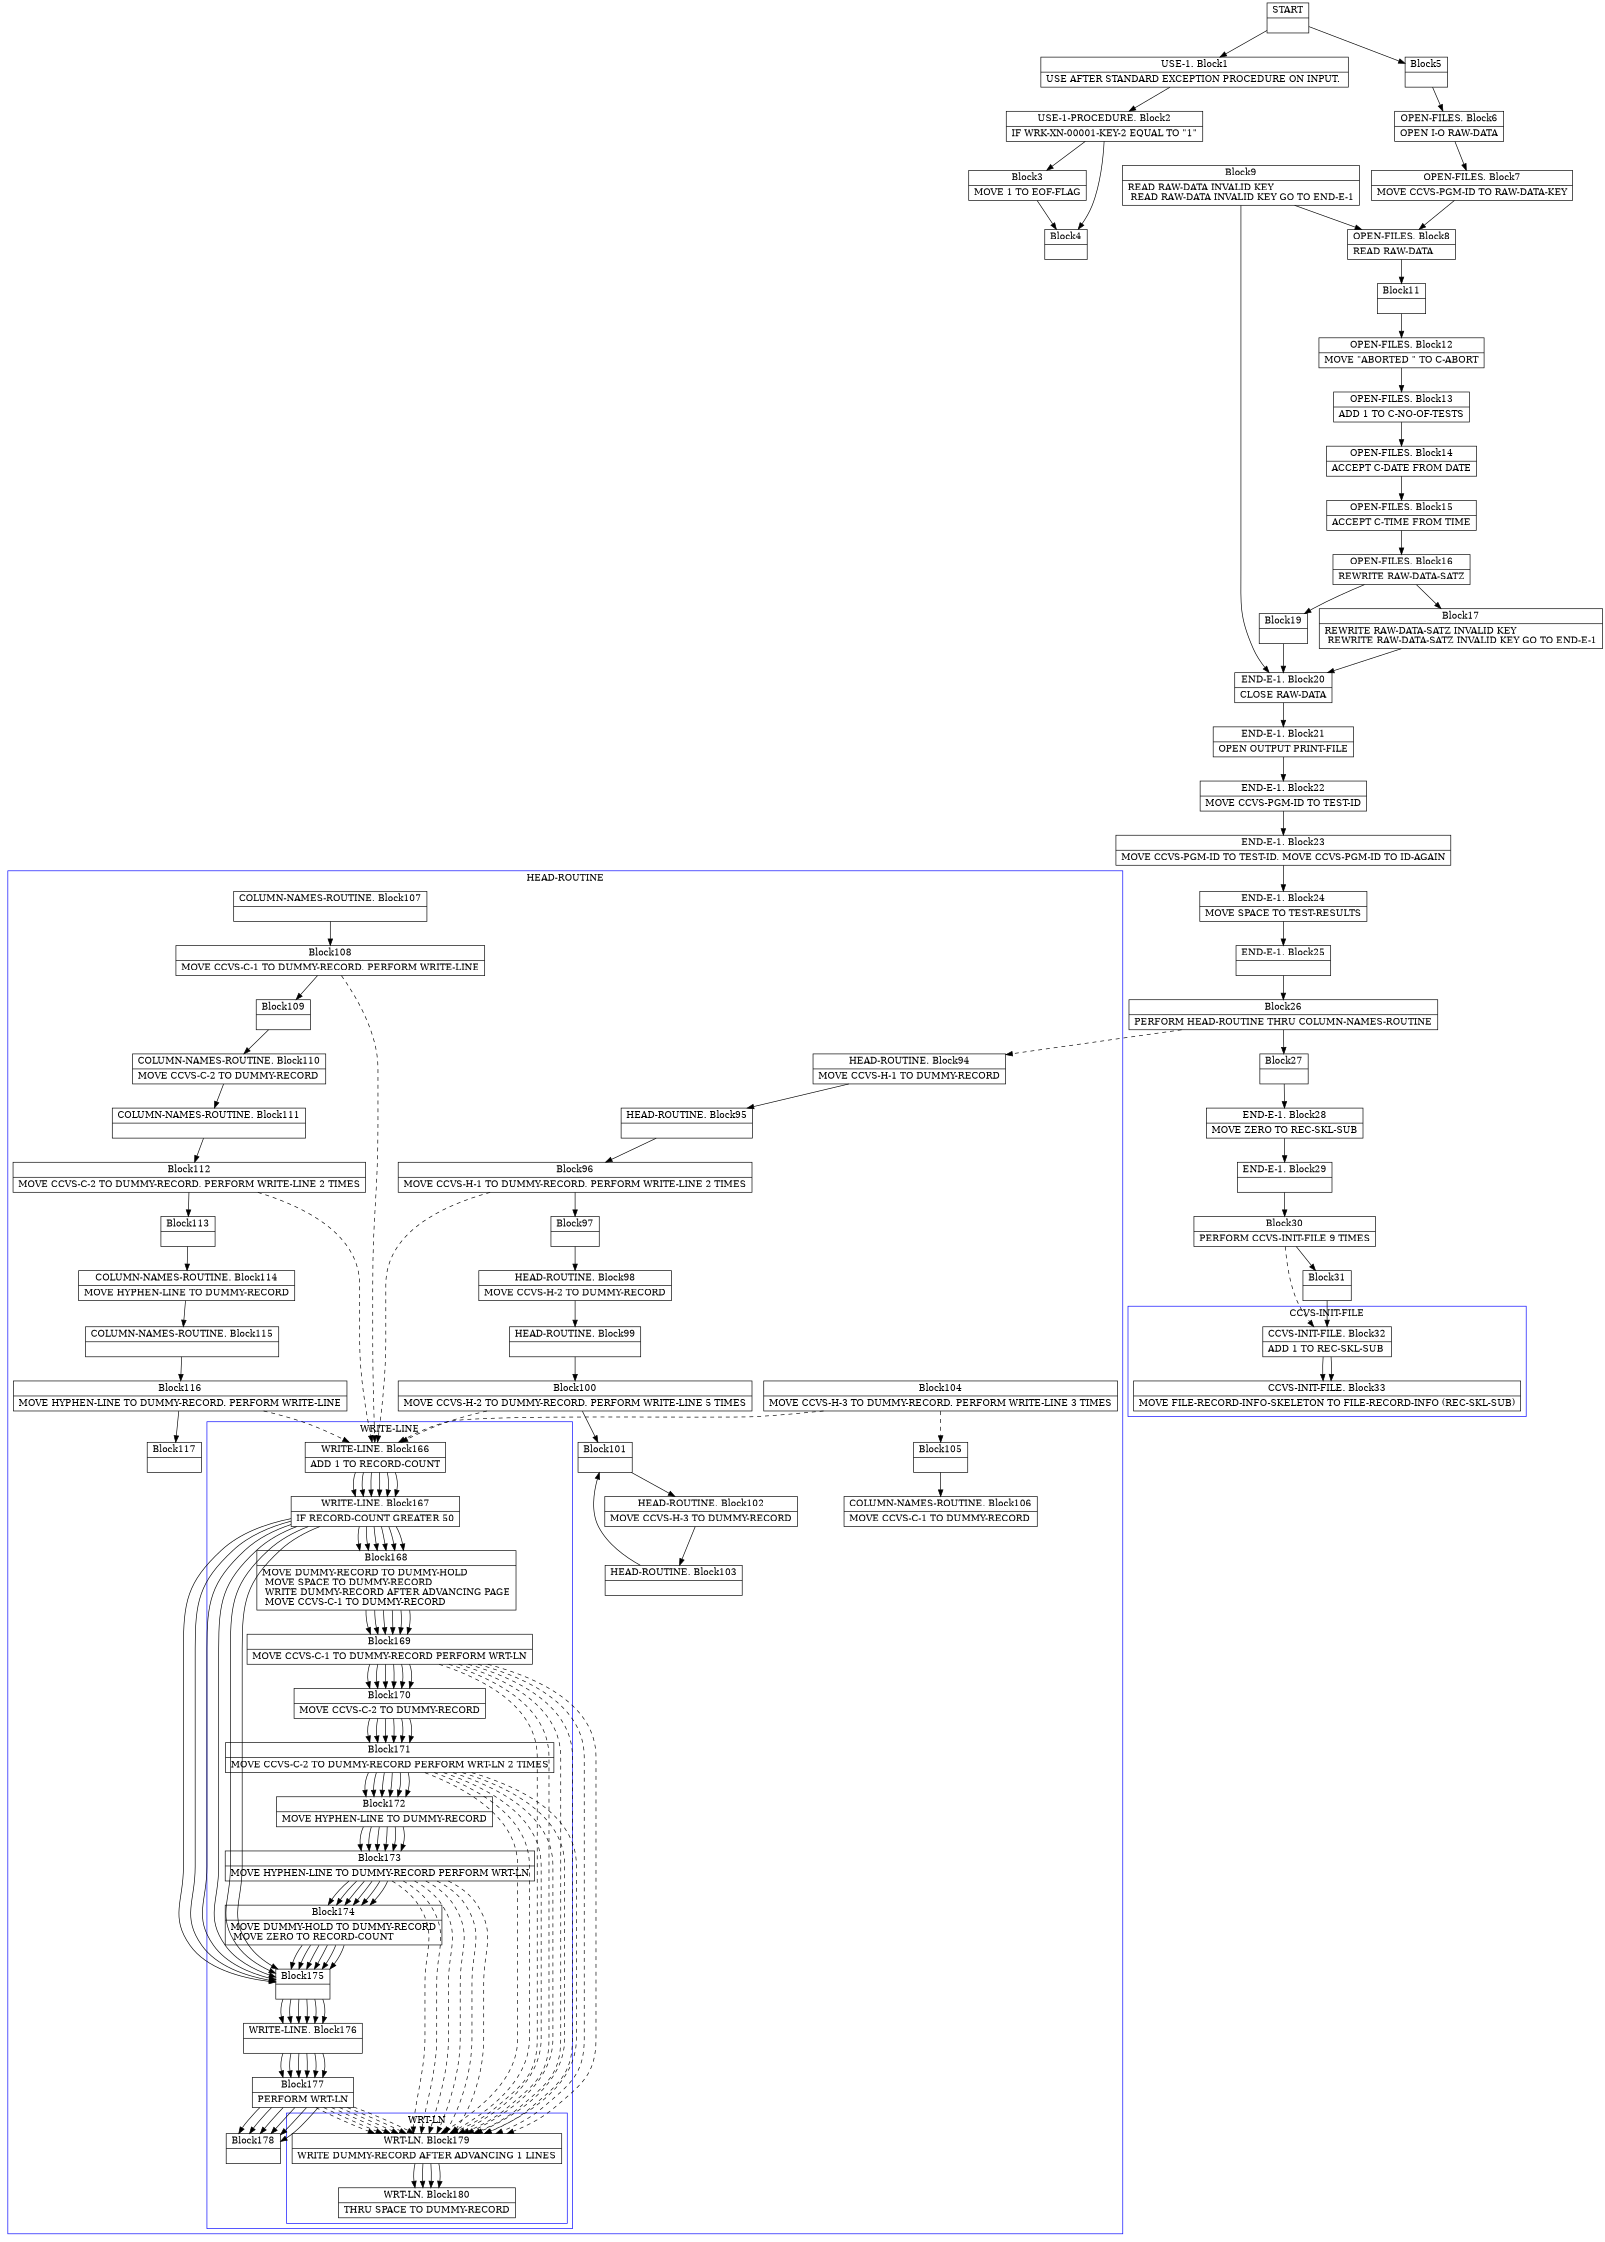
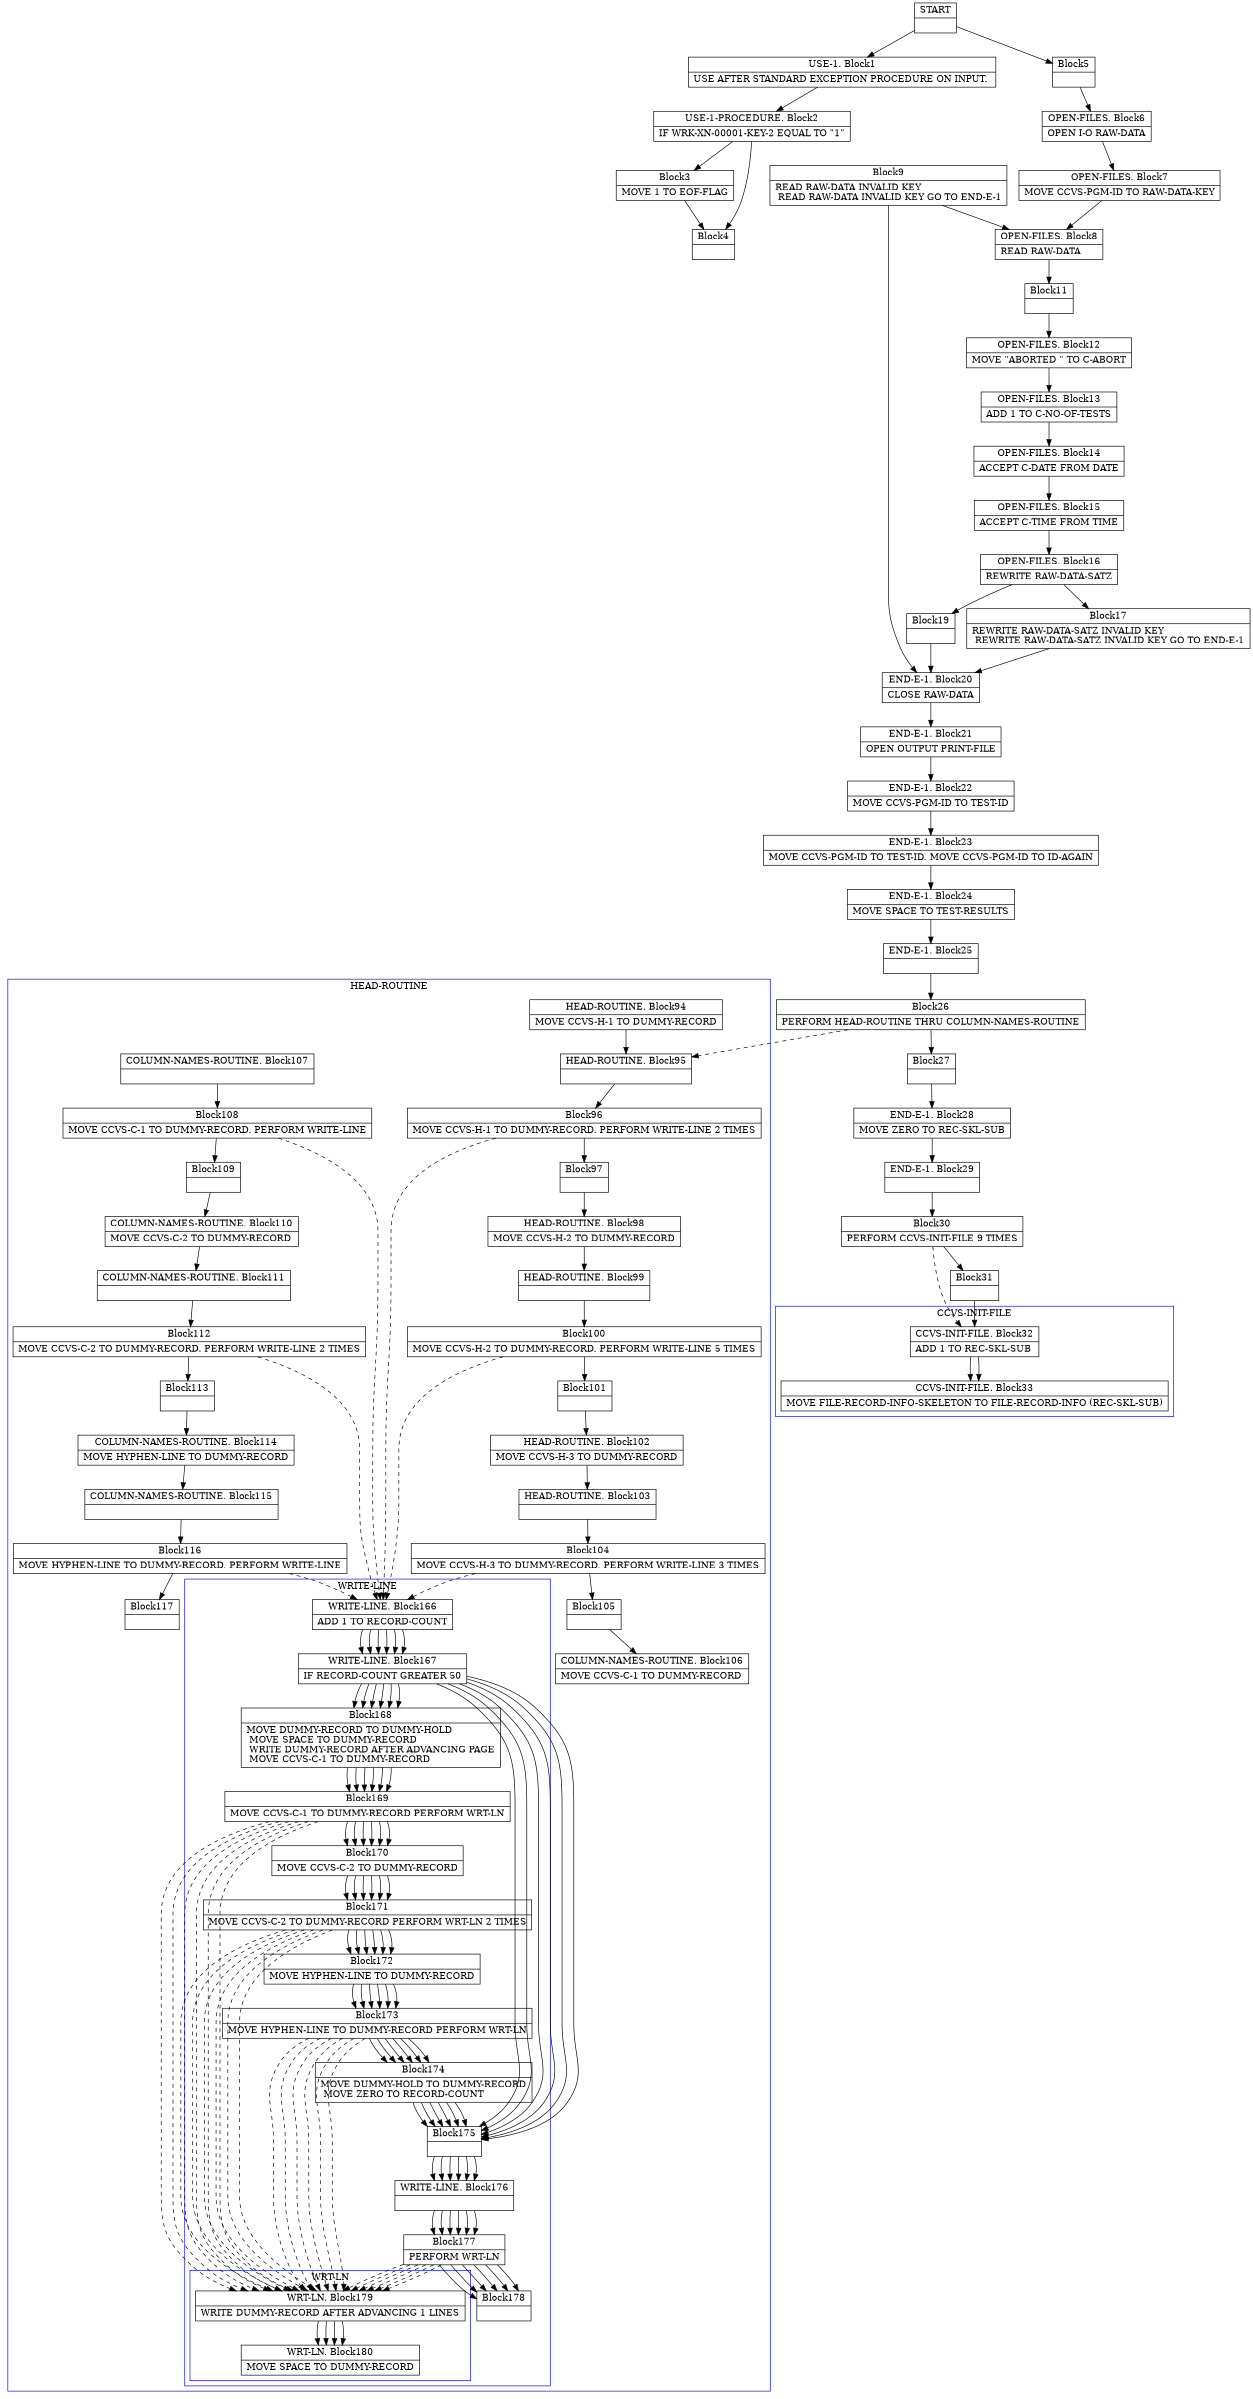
(1097, 1042) -> (777, 1042)
(941, 1423) -> (591, 1583)
(601, 1531) -> (588, 1528)
(427, 2210) -> (330, 2367)
